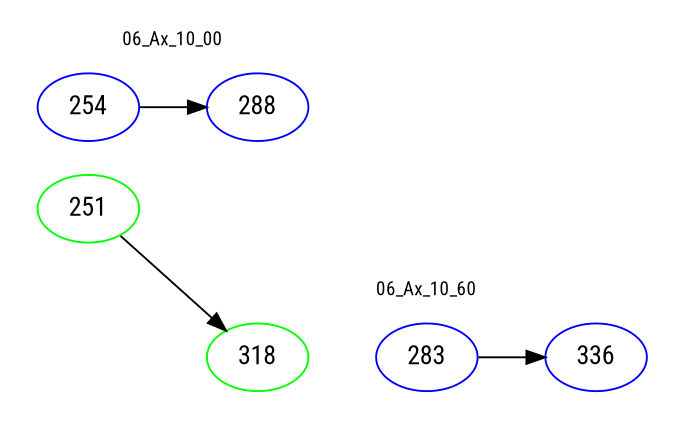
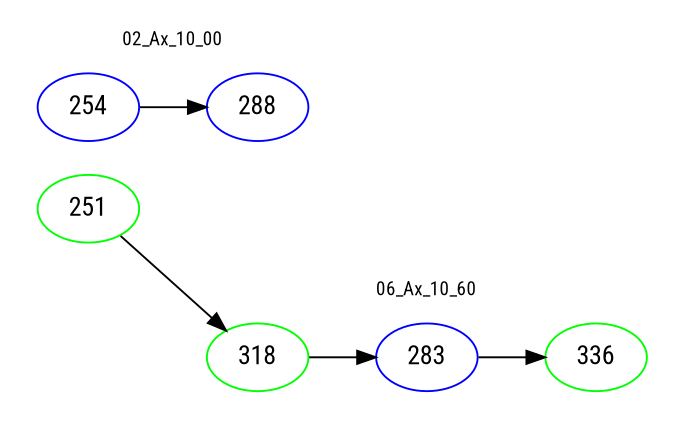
(173, 40) -> (173, 40)
none -> (333, 357)
(596, 357) -> (596, 357)
